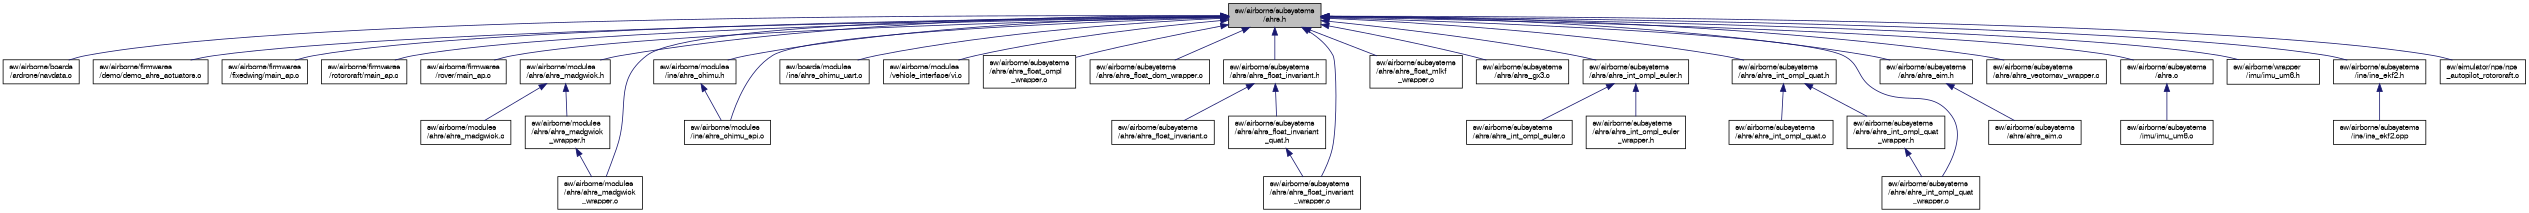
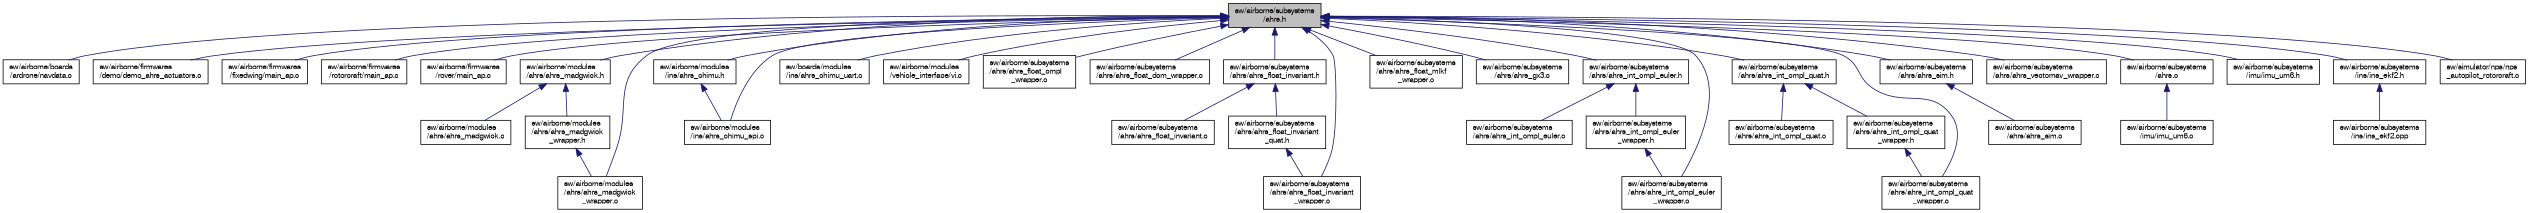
(2273, 72) -> (2273, 72)
none -> (1672, 193)
